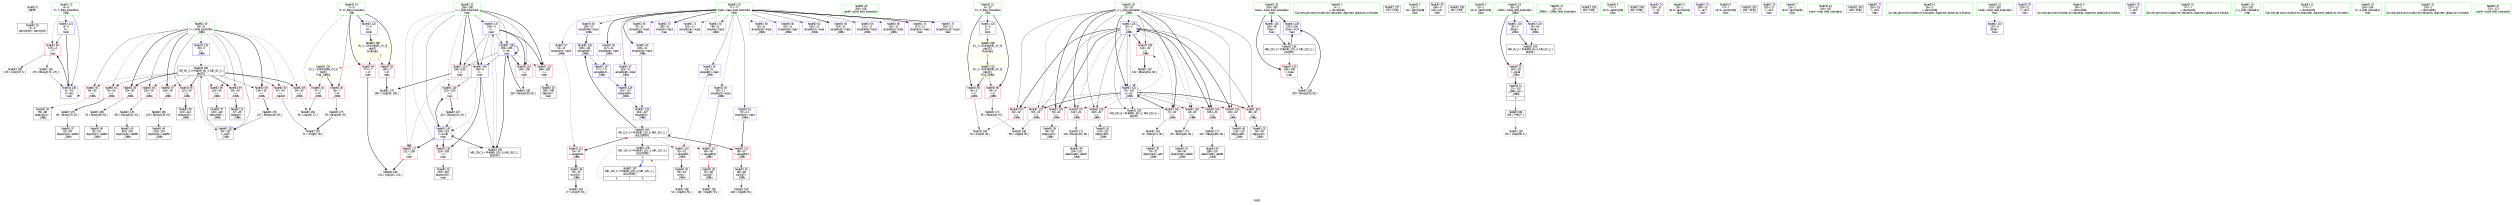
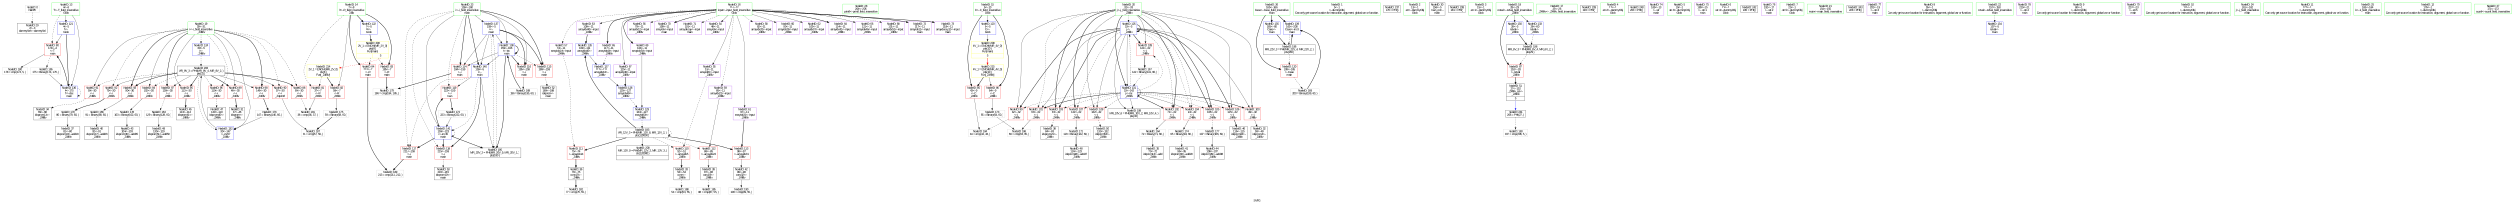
(708, 162) -> (708, 162)
(629, 174) -> none
